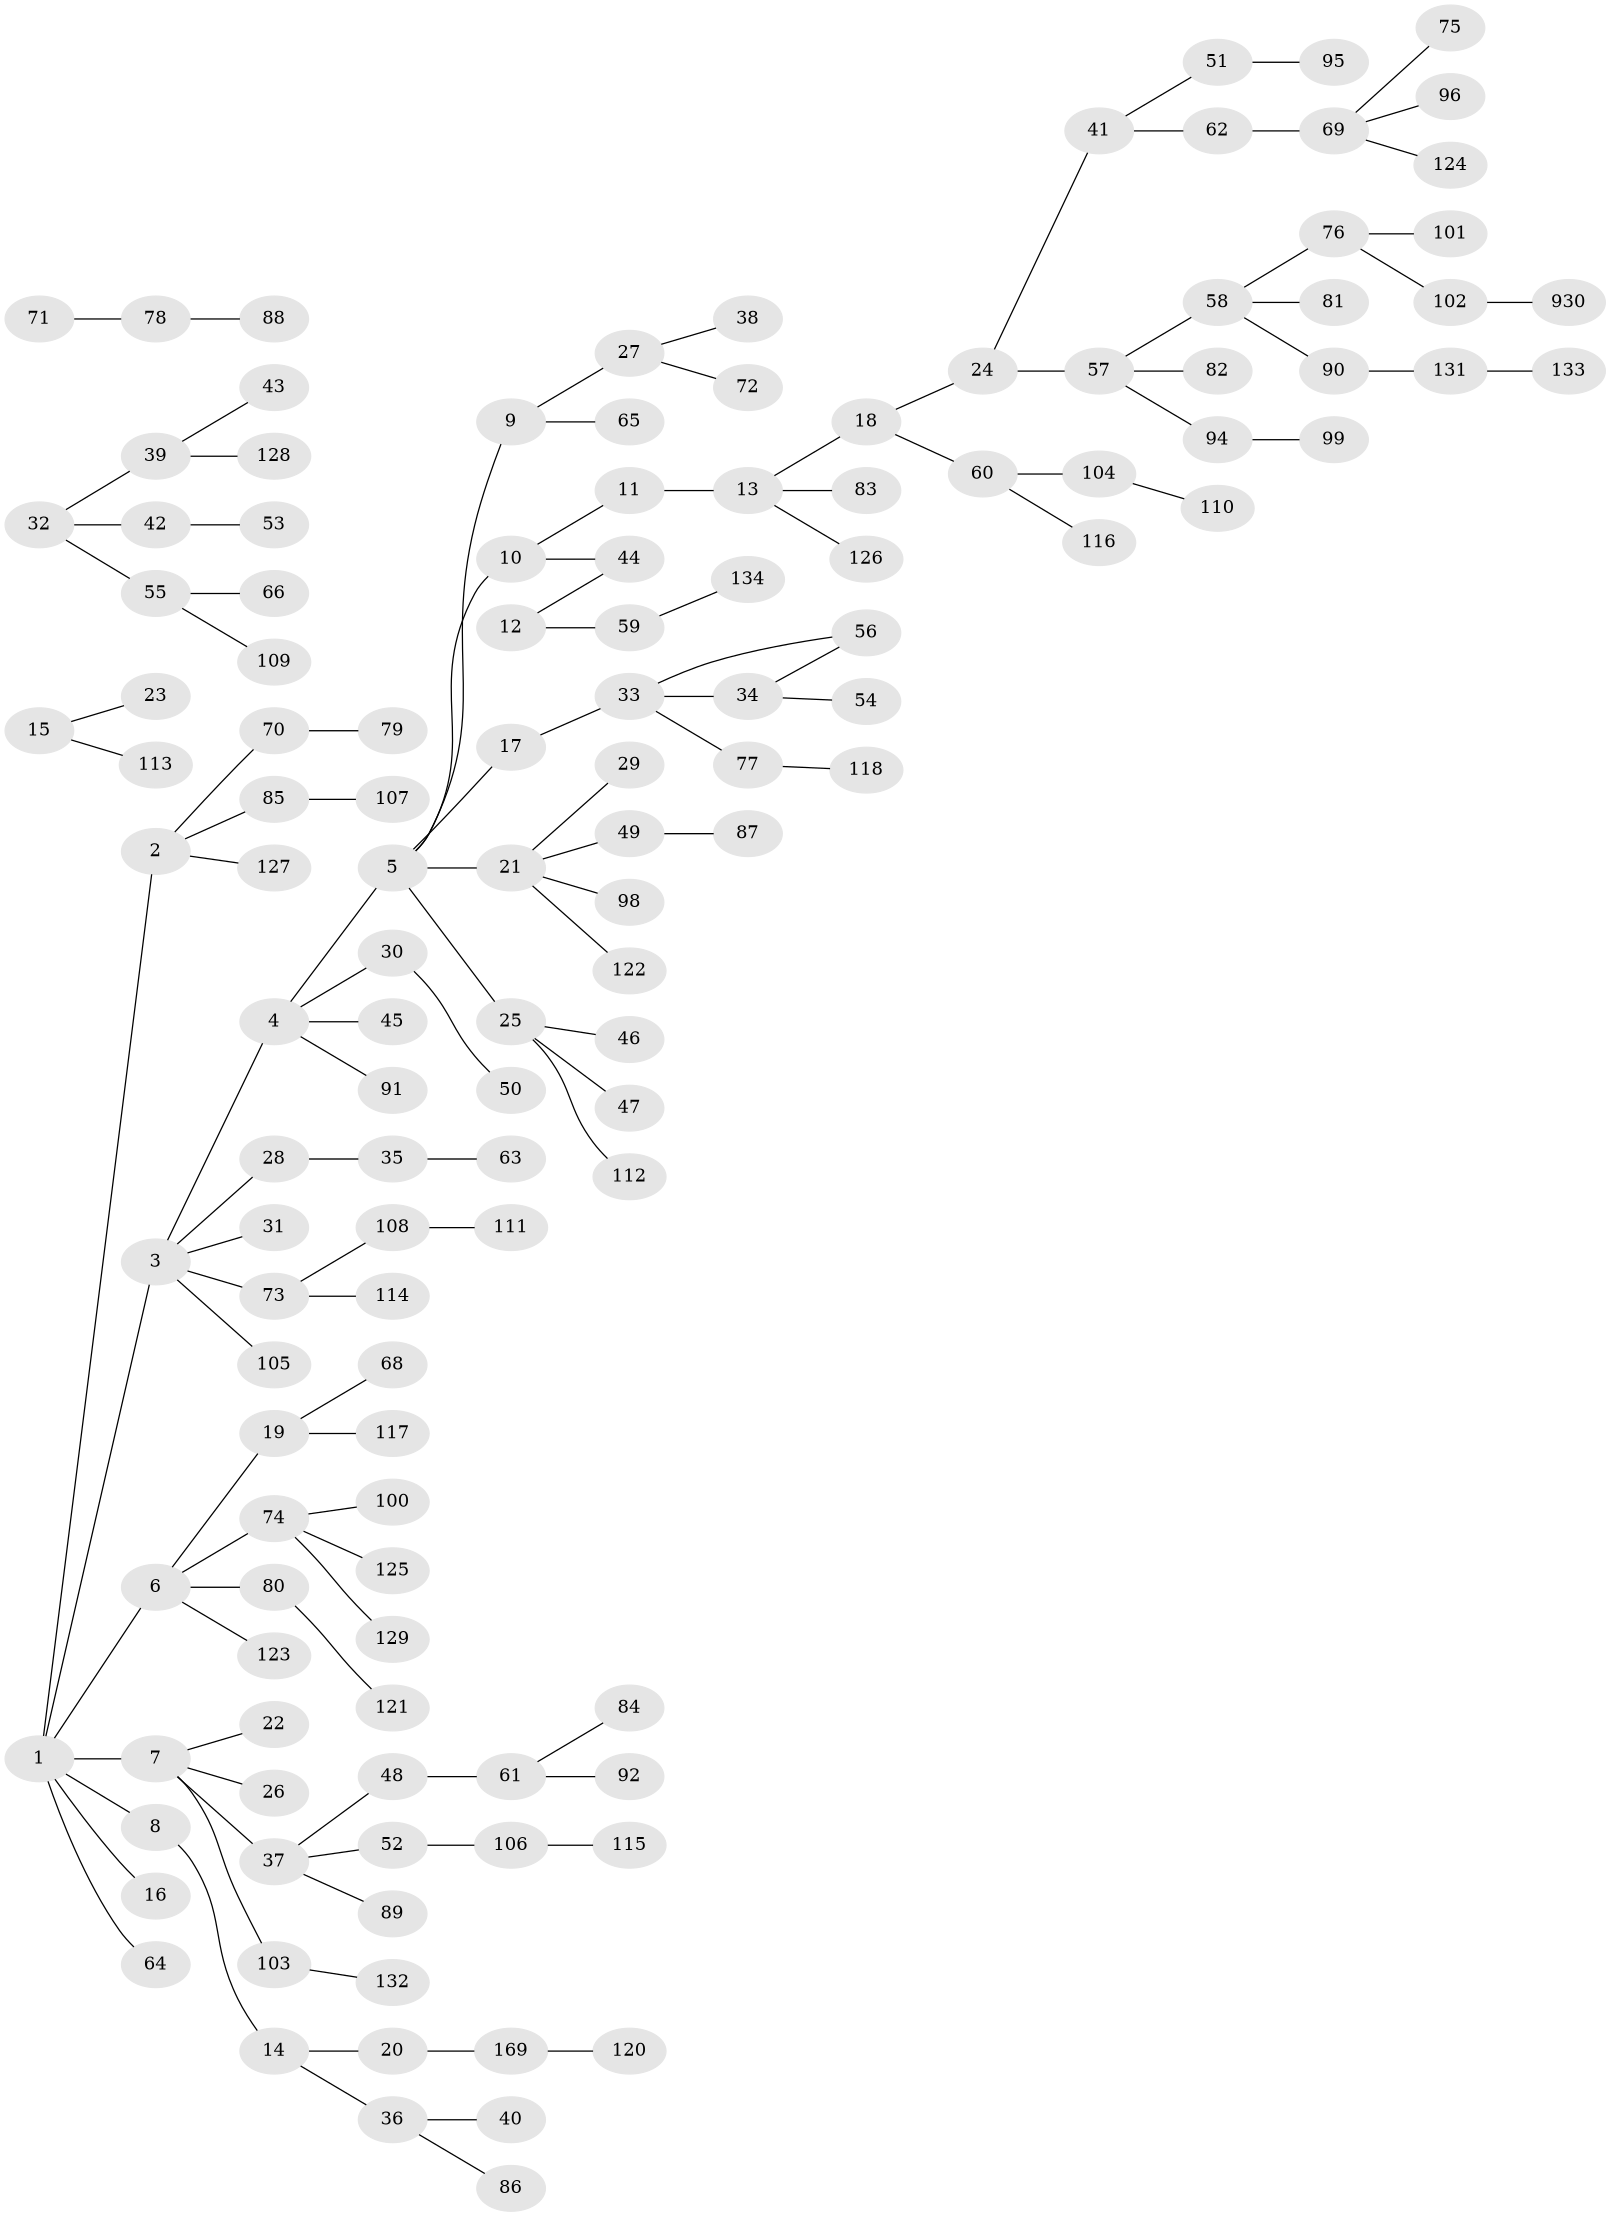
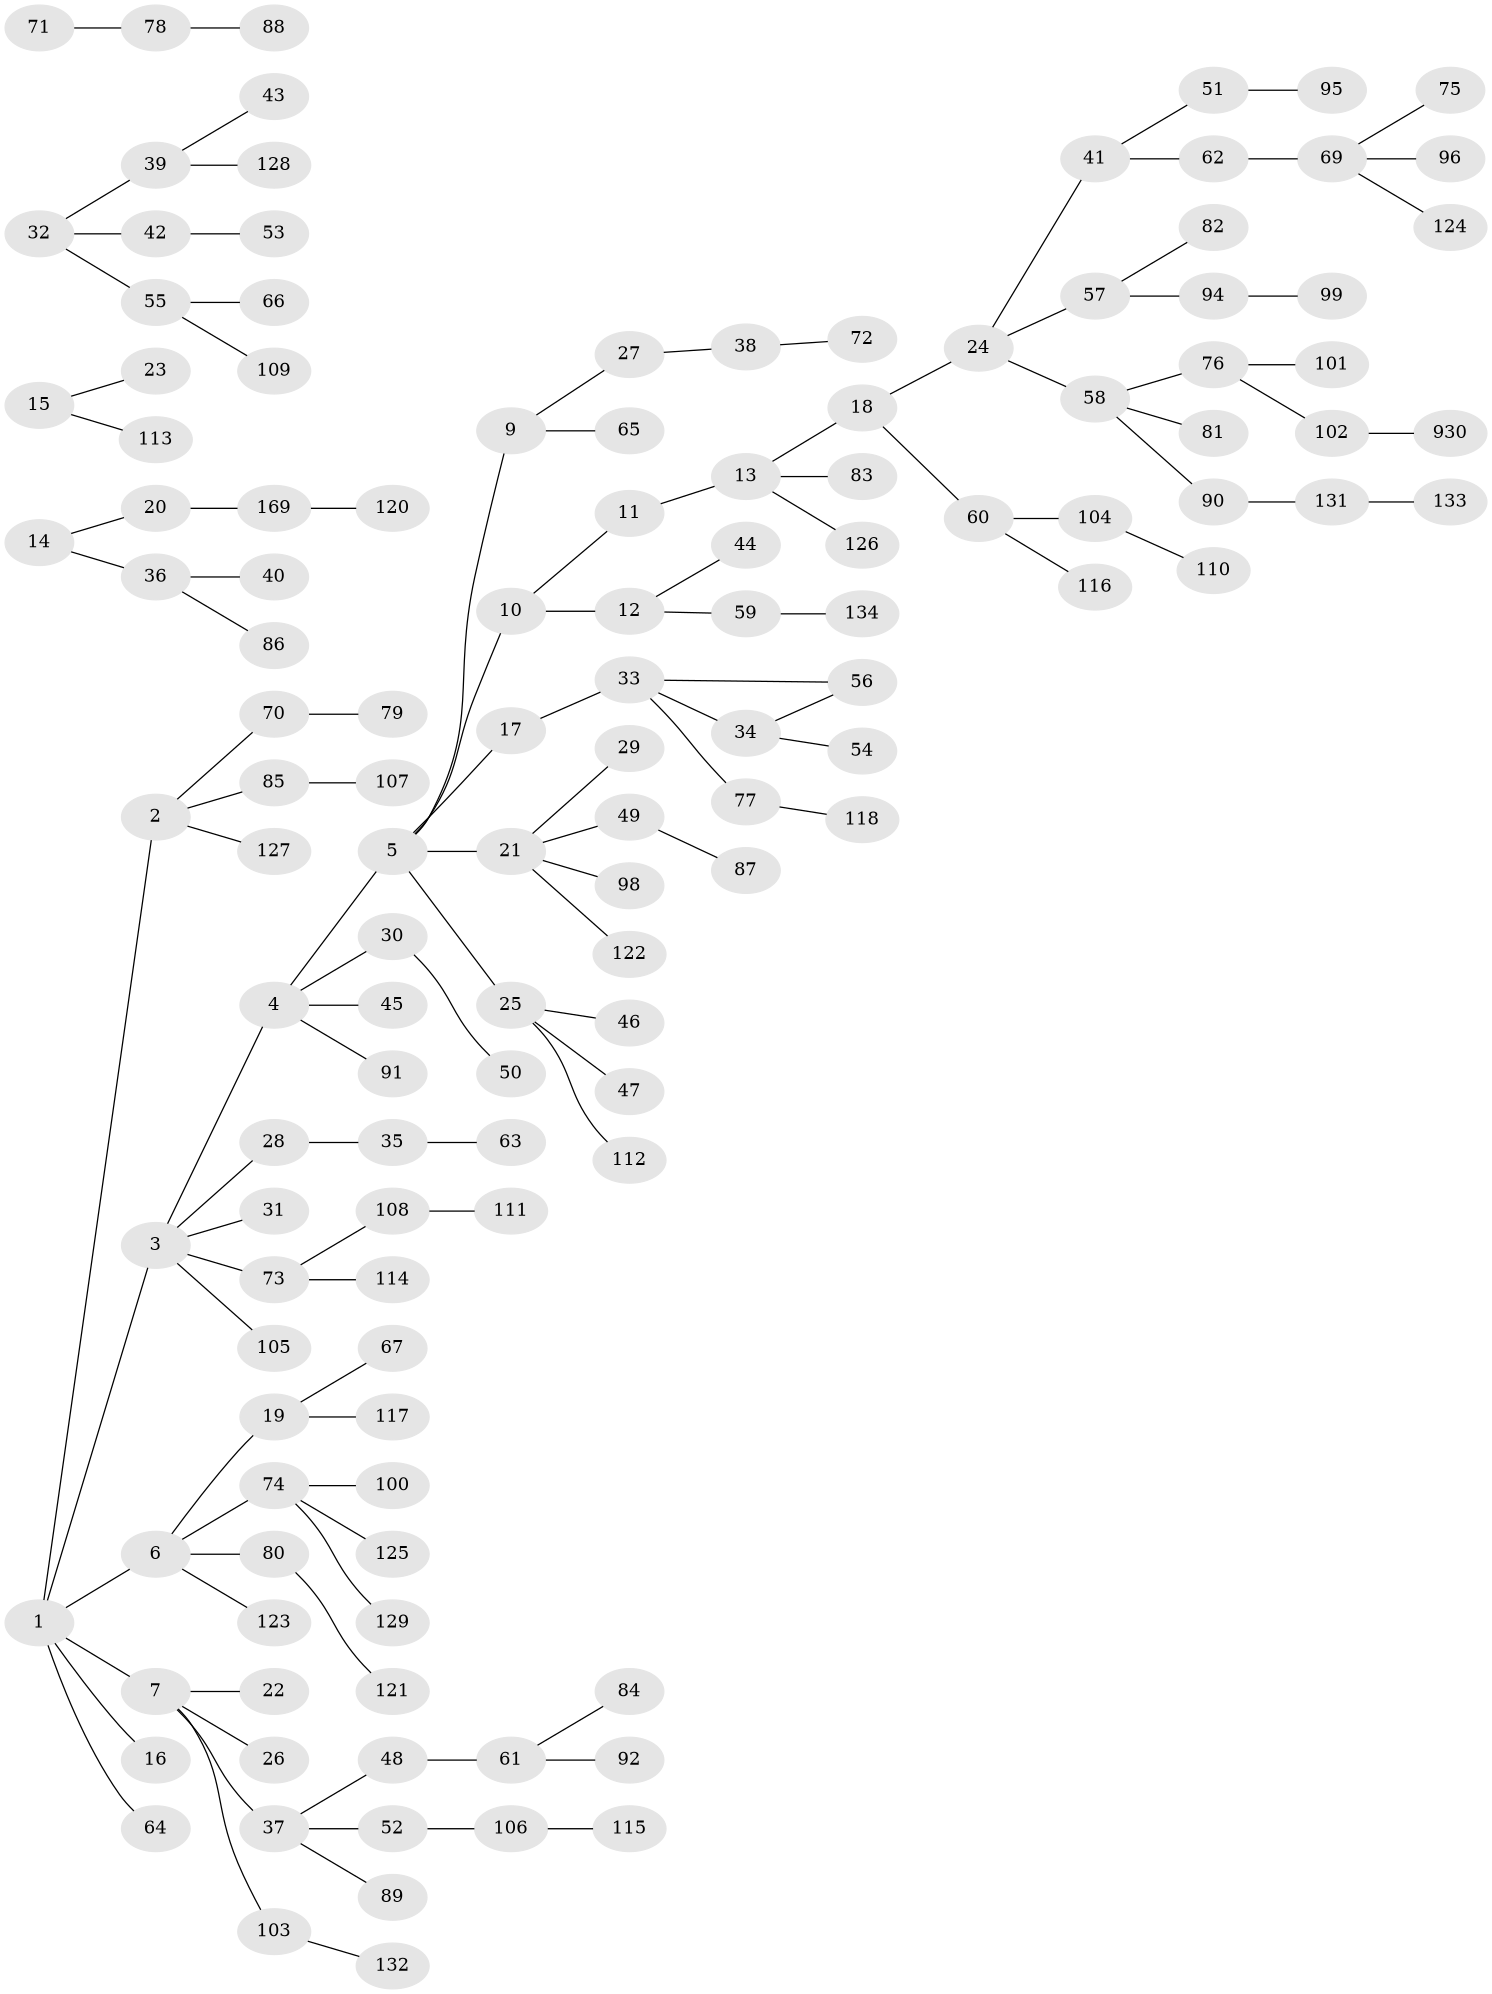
(1158, 337) -> (1037, 374)
(689, 370) -> (804, 343)
(571, 559) -> (571, 611)
(393, 1365) -> (393, 1348)
(156, 1827) -> none
